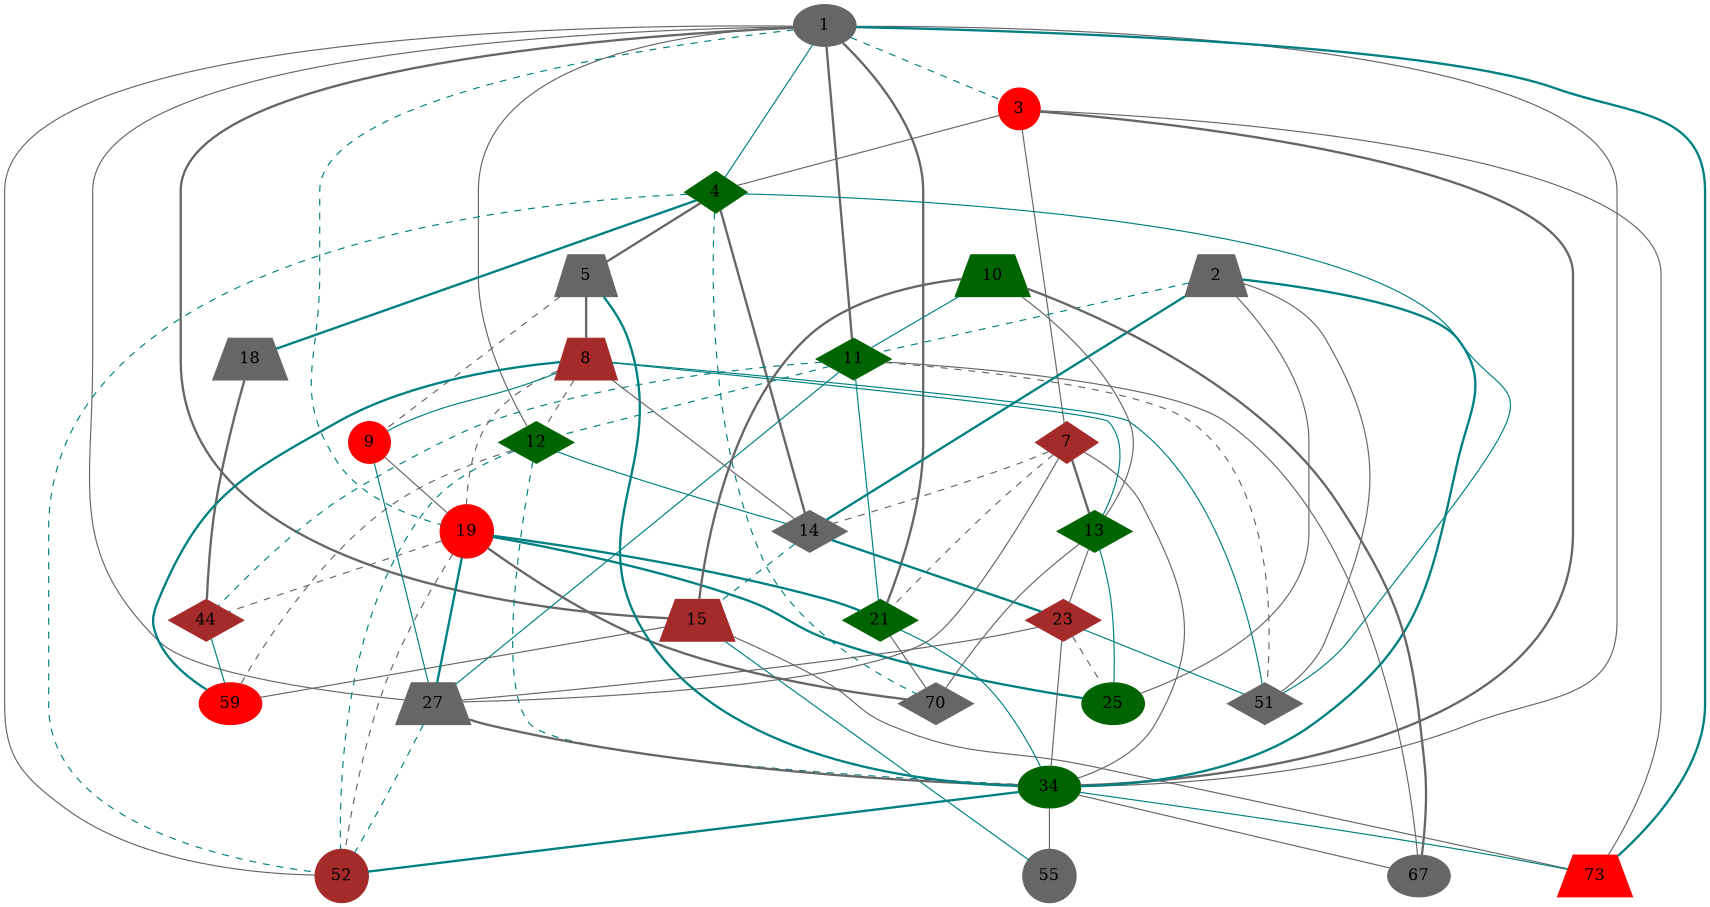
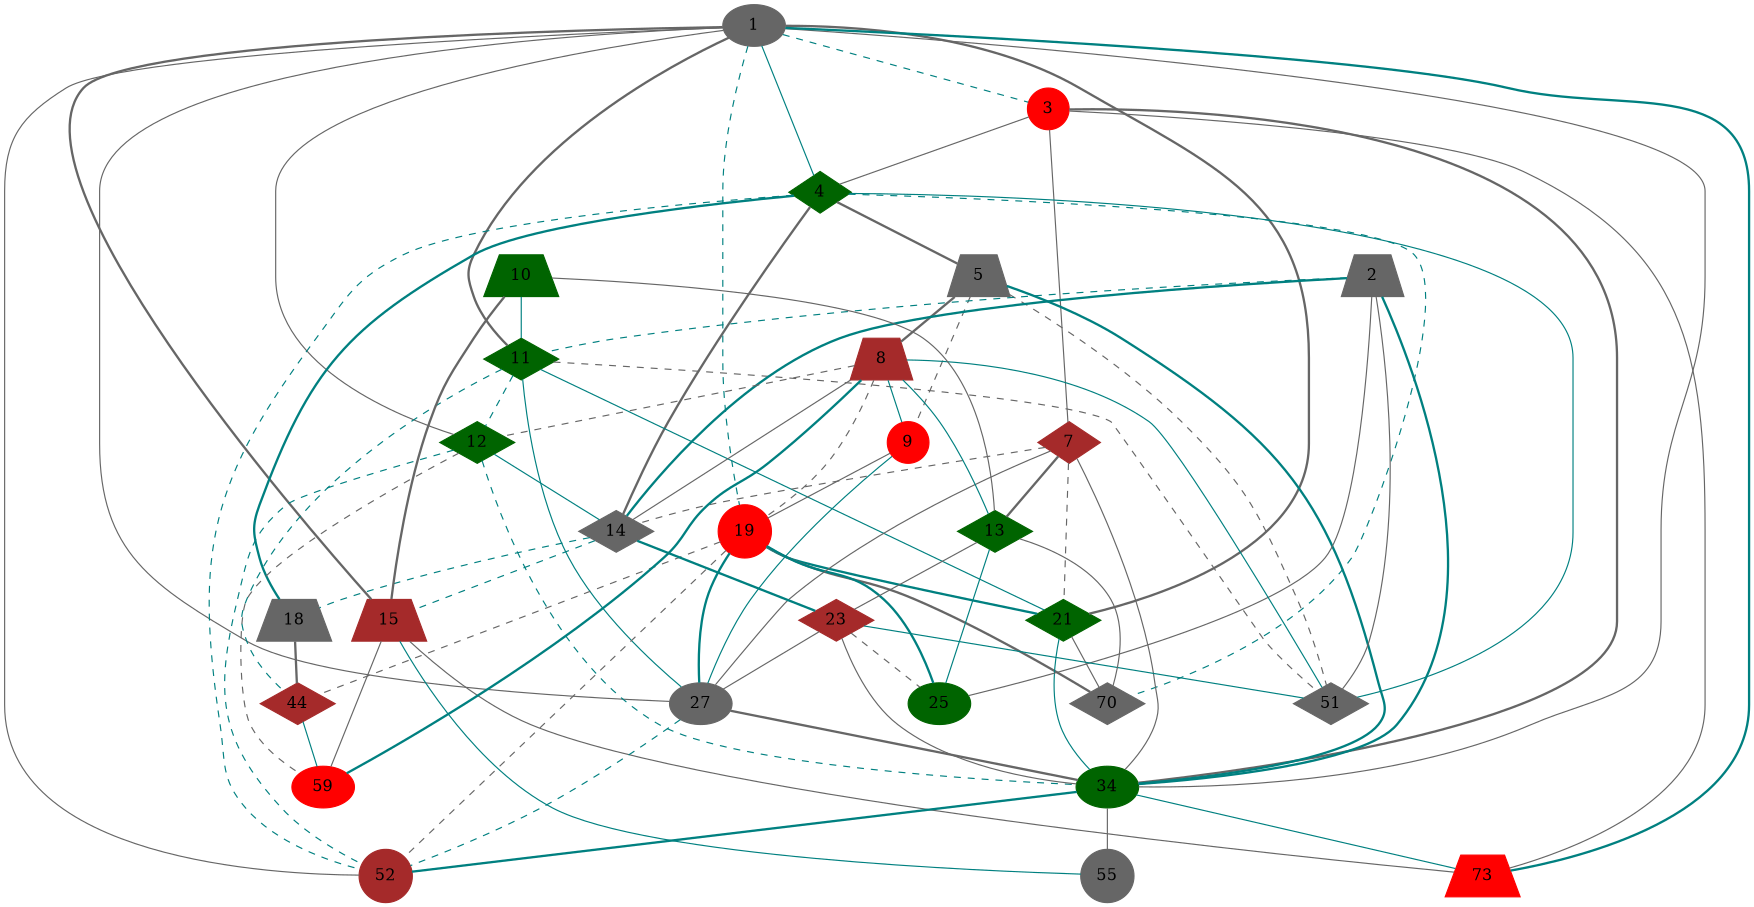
none -> (1213, 454)
none -> (453, 568)
(433, 704) -> (701, 704)
(1419, 876) -> none
